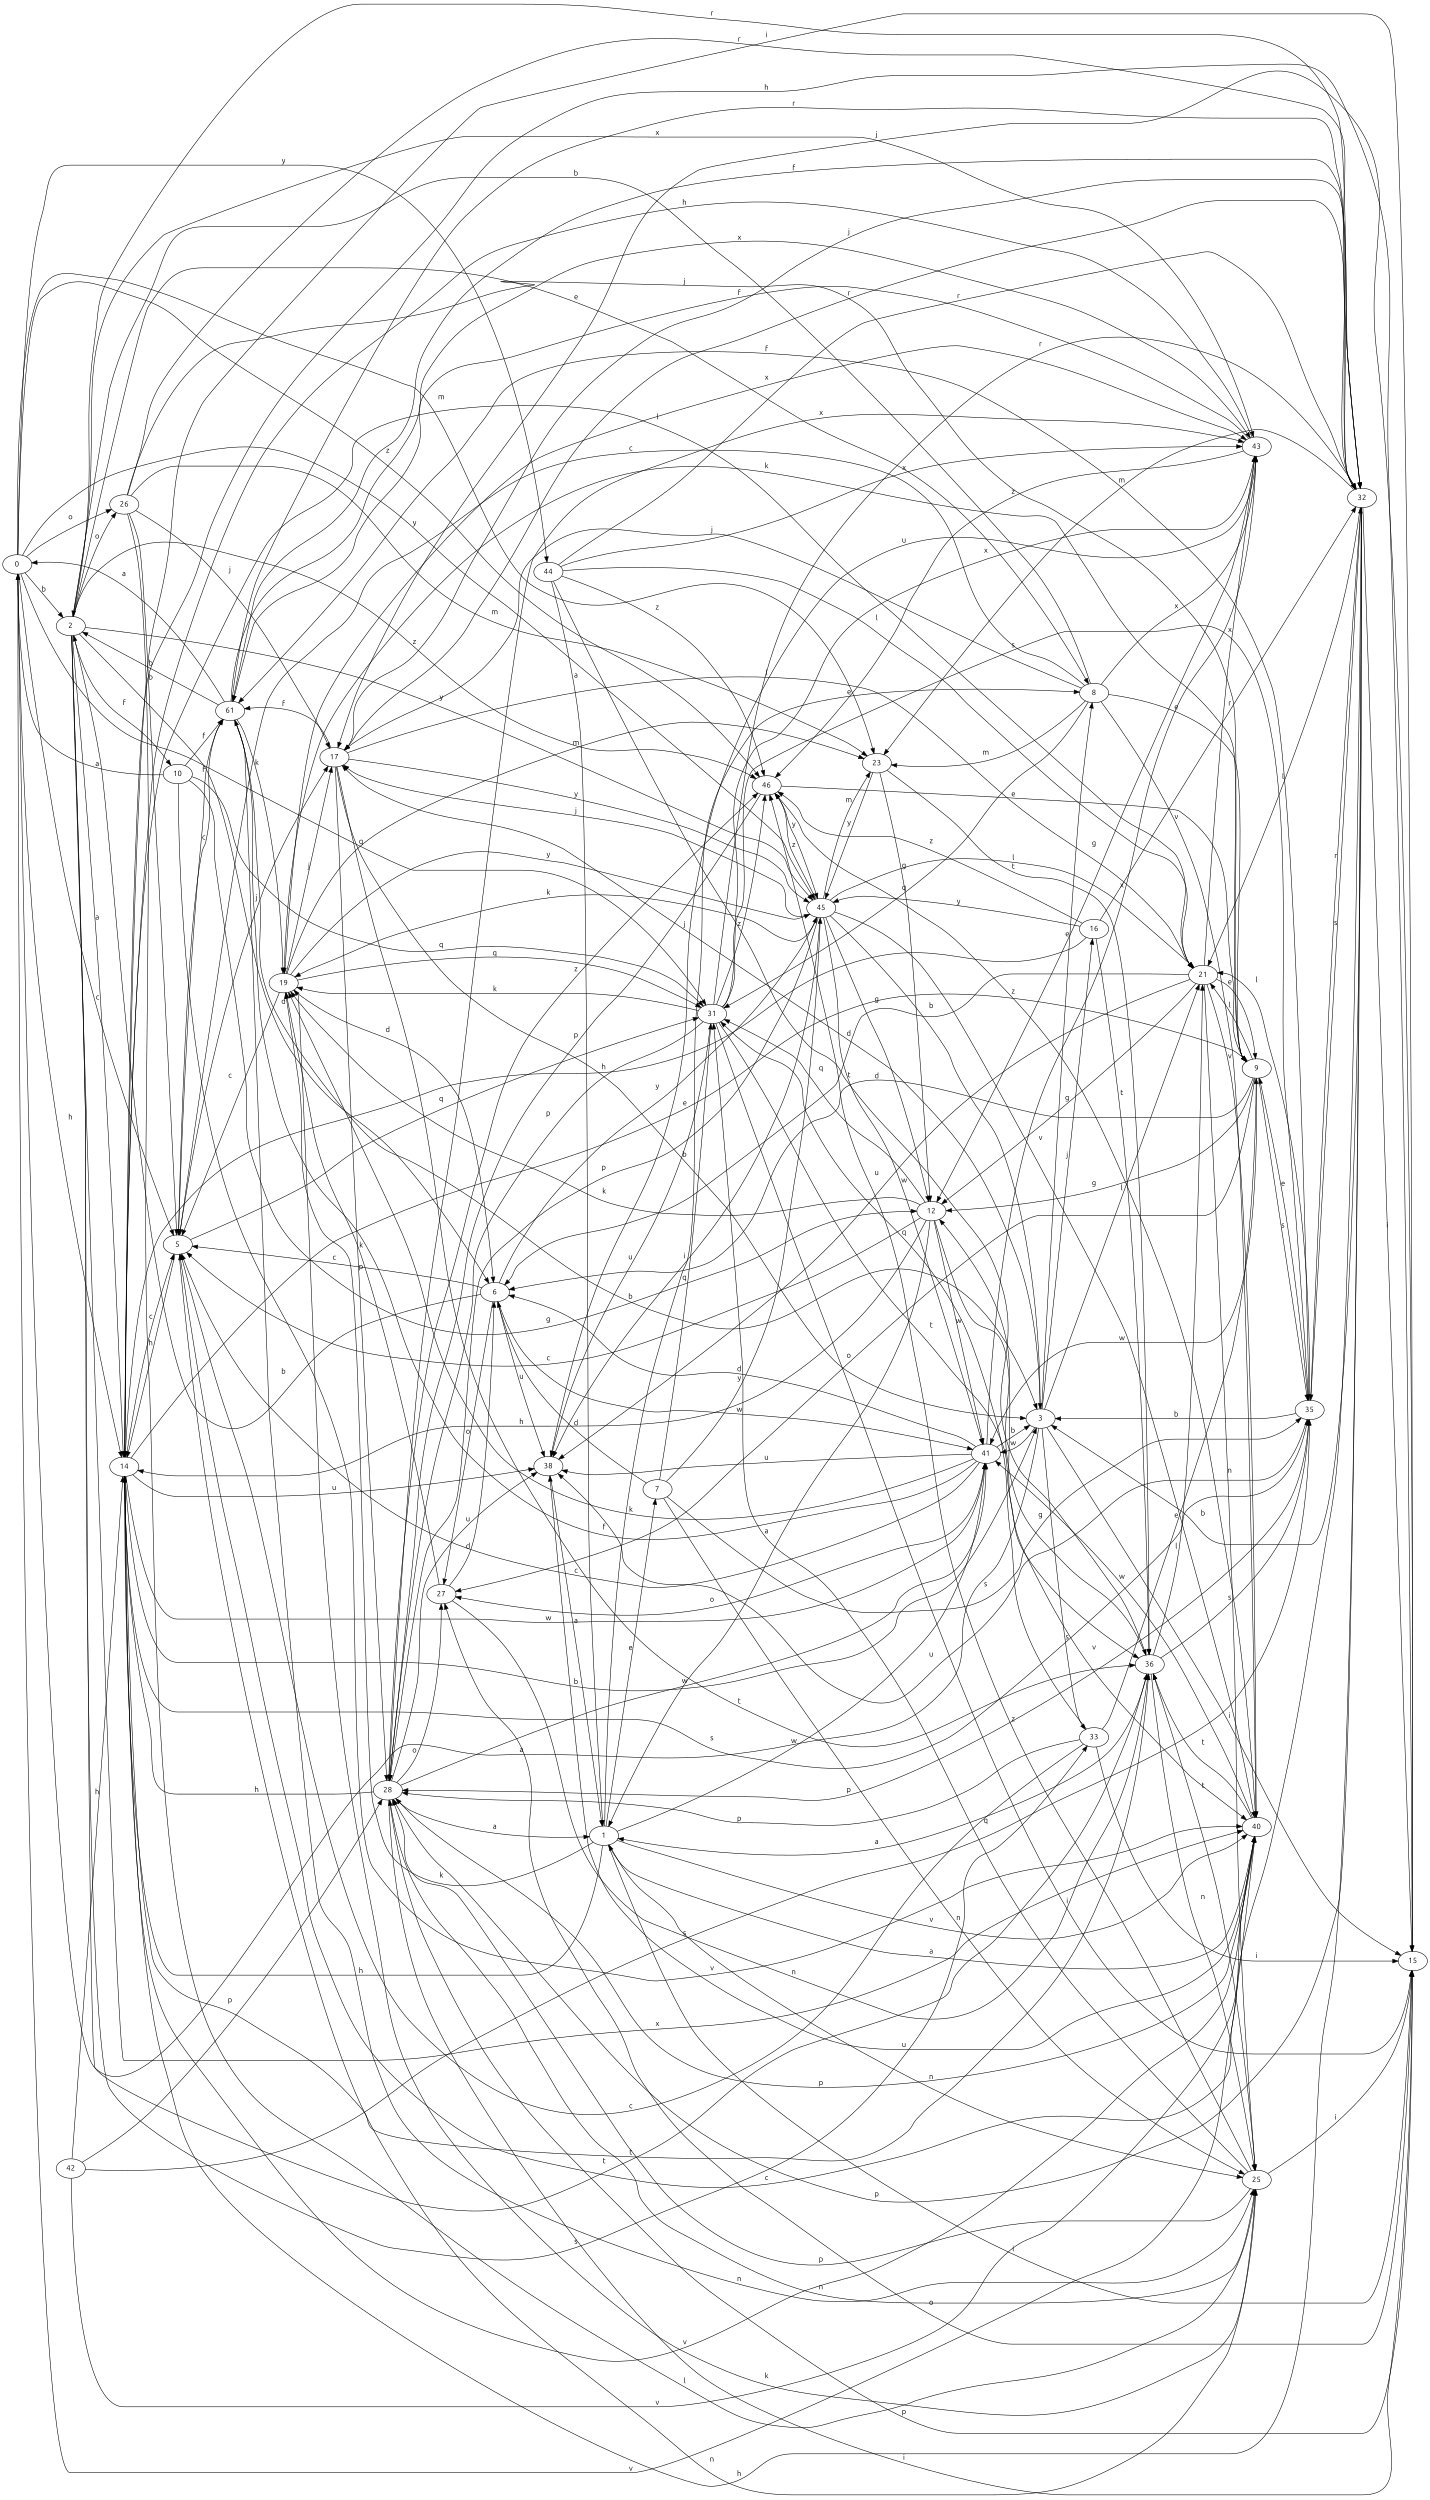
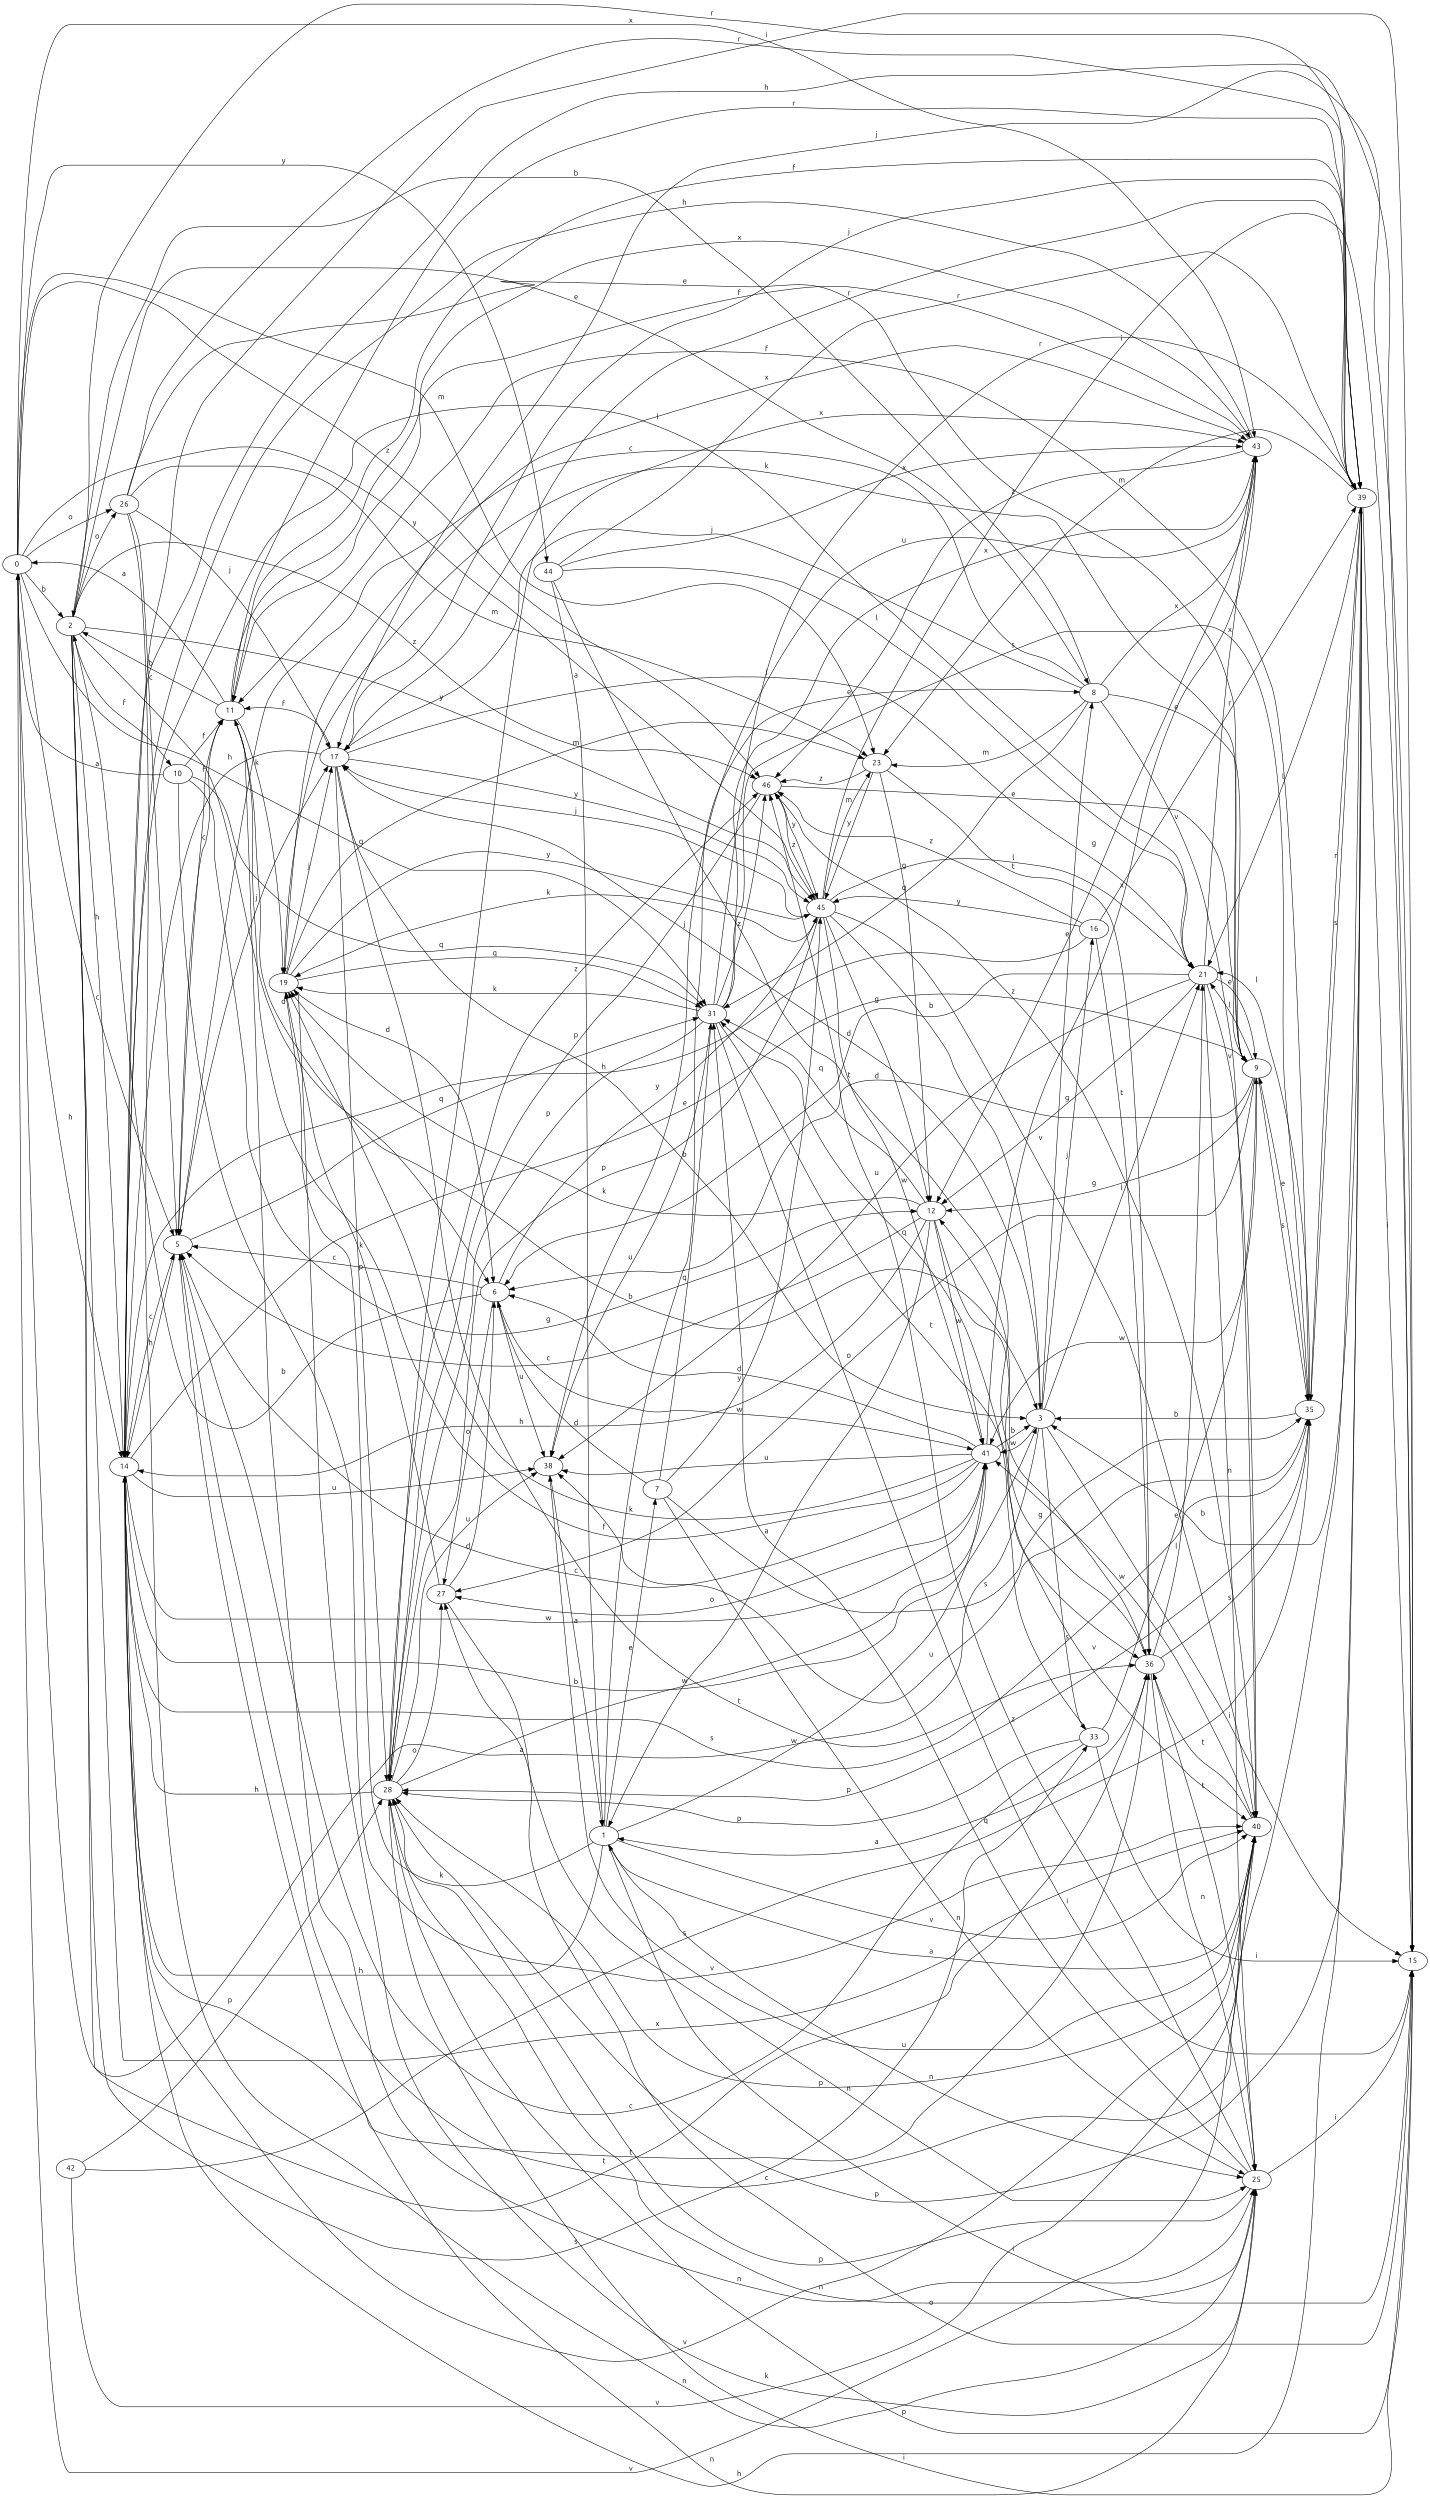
(566, 137) -> (485, 25)
(685, 282) -> (685, 282)
(1362, 498) -> (1362, 498)
(692, 644) -> (827, 784)
(151, 678) -> (151, 678)
(230, 711) -> (230, 711)
(98, 917) -> (98, 917)
(232, 1111) -> none
(737, 1191) -> (1385, 634)
(97, 1820) -> (152, 1056)
(486, 1832) -> none
(808, 1983) -> (750, 2030)
(685, 2381) -> (685, 2381)
